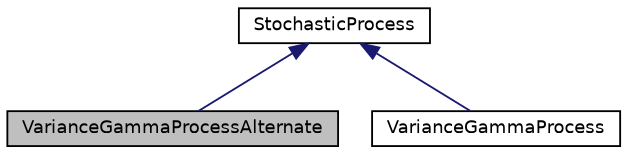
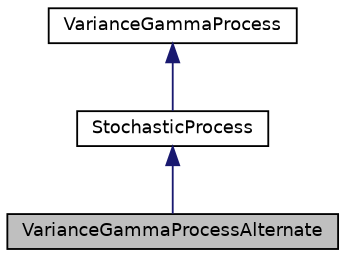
(423, 82) -> (173, 87)
